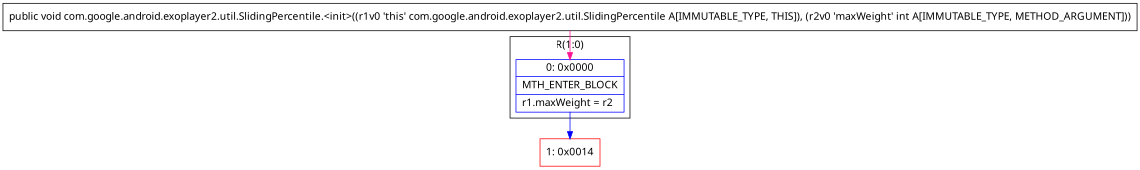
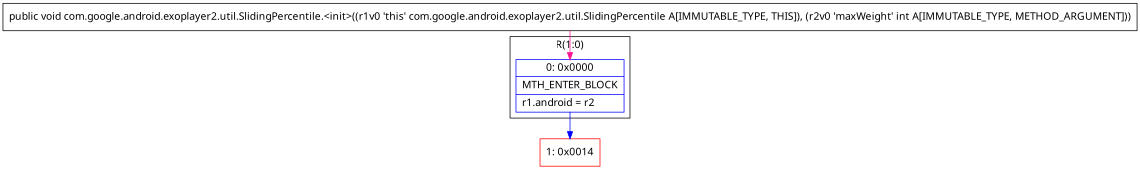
(568, 103) -> (559, 103)
